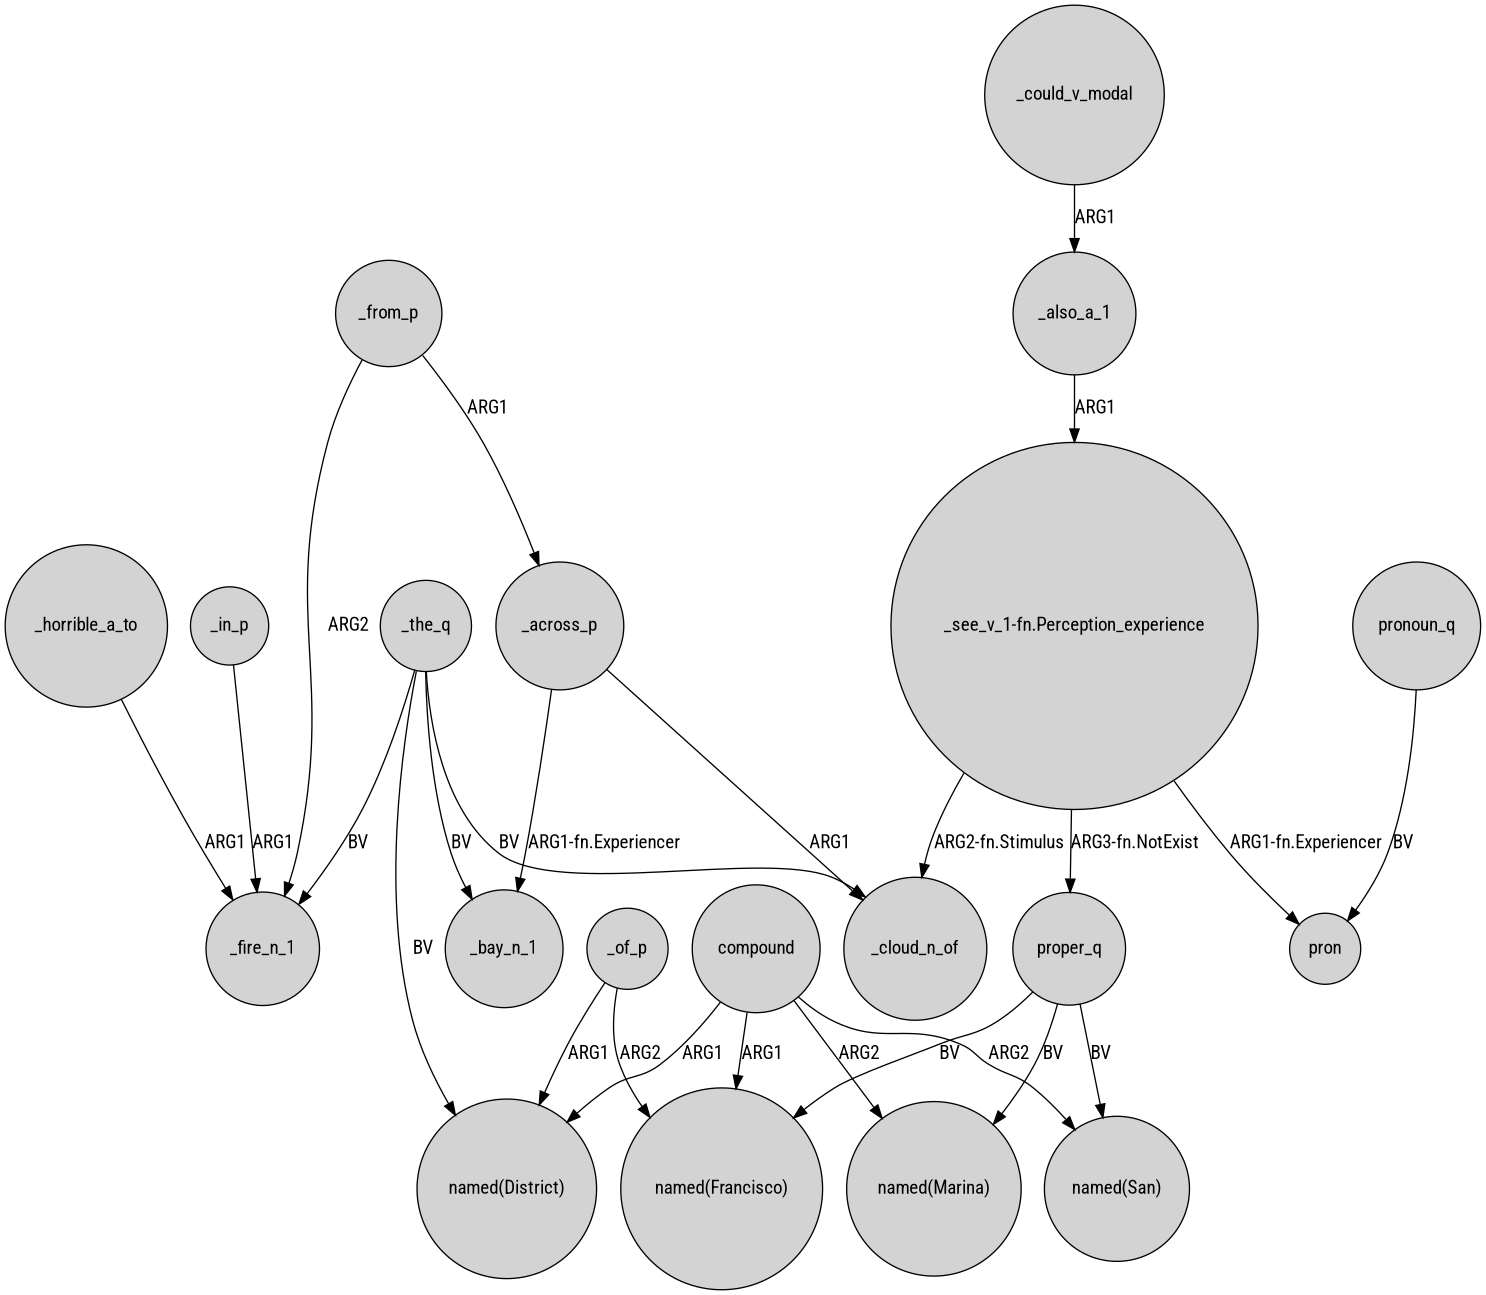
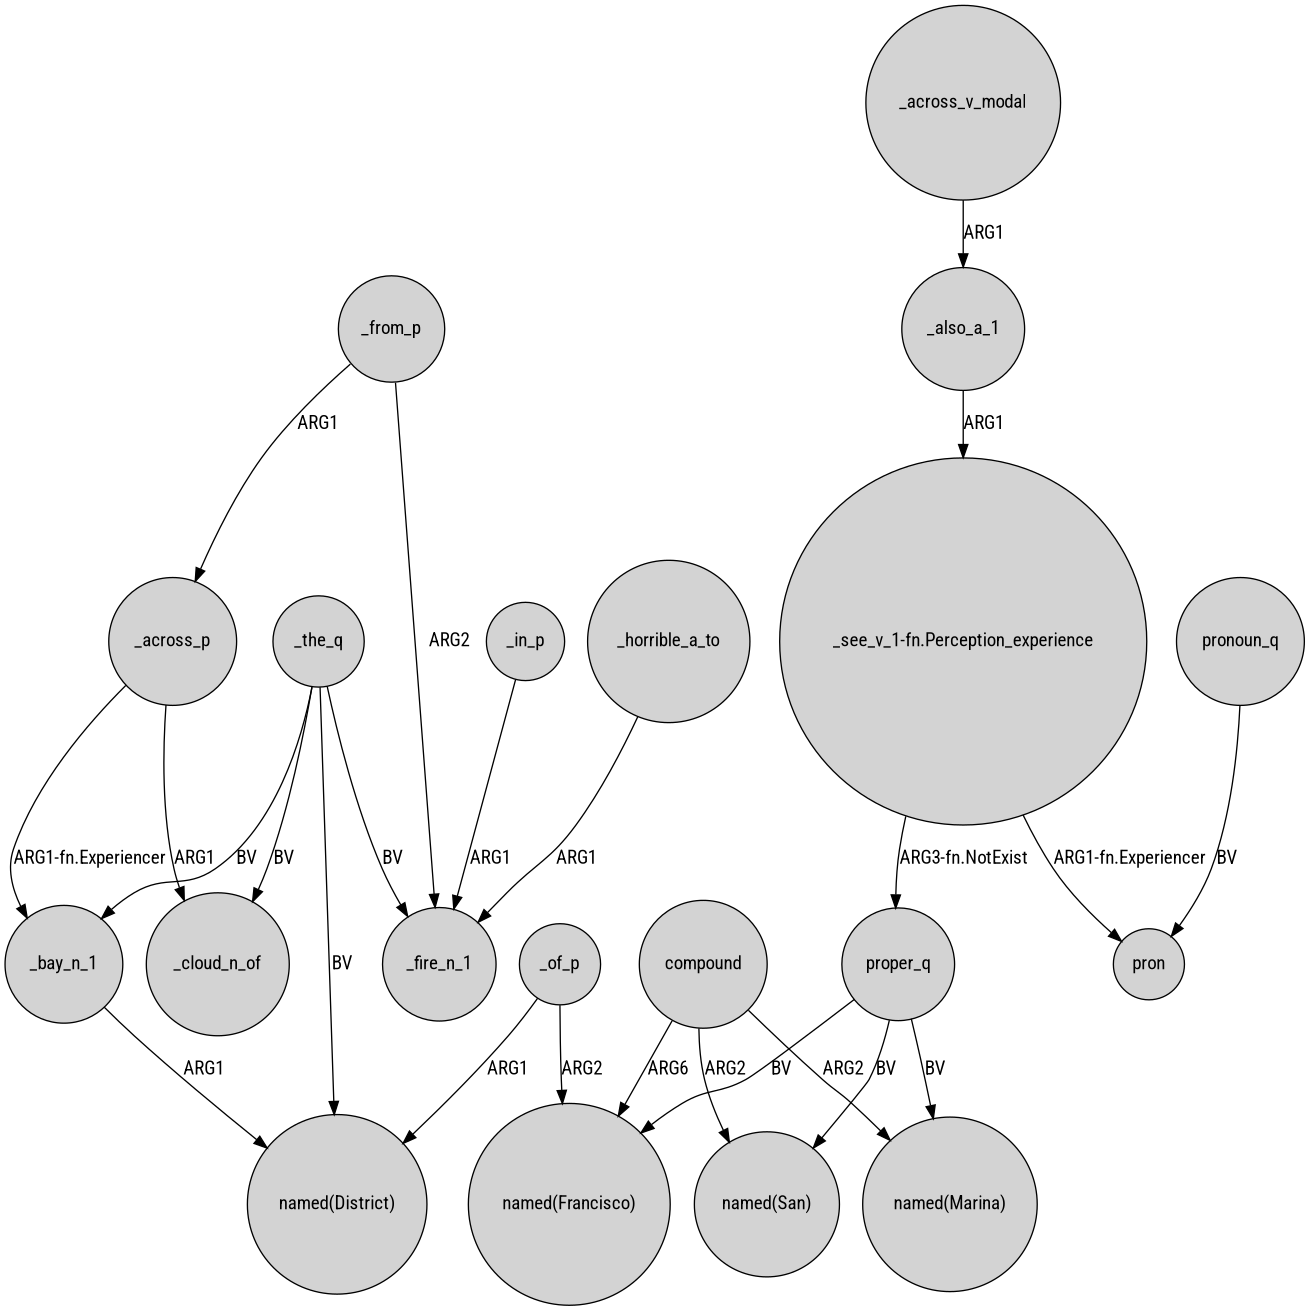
(1074, 95) -> (963, 103)
(941, 817) -> none
(762, 1054) -> (668, 1070)
(656, 1067) -> (179, 1075)
